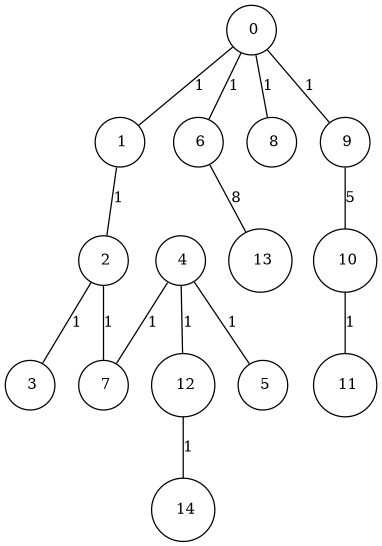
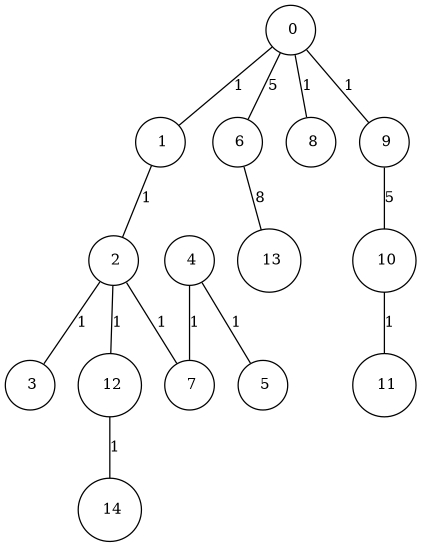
(234, 86) -> (273, 86)
(182, 320) -> (112, 320)
